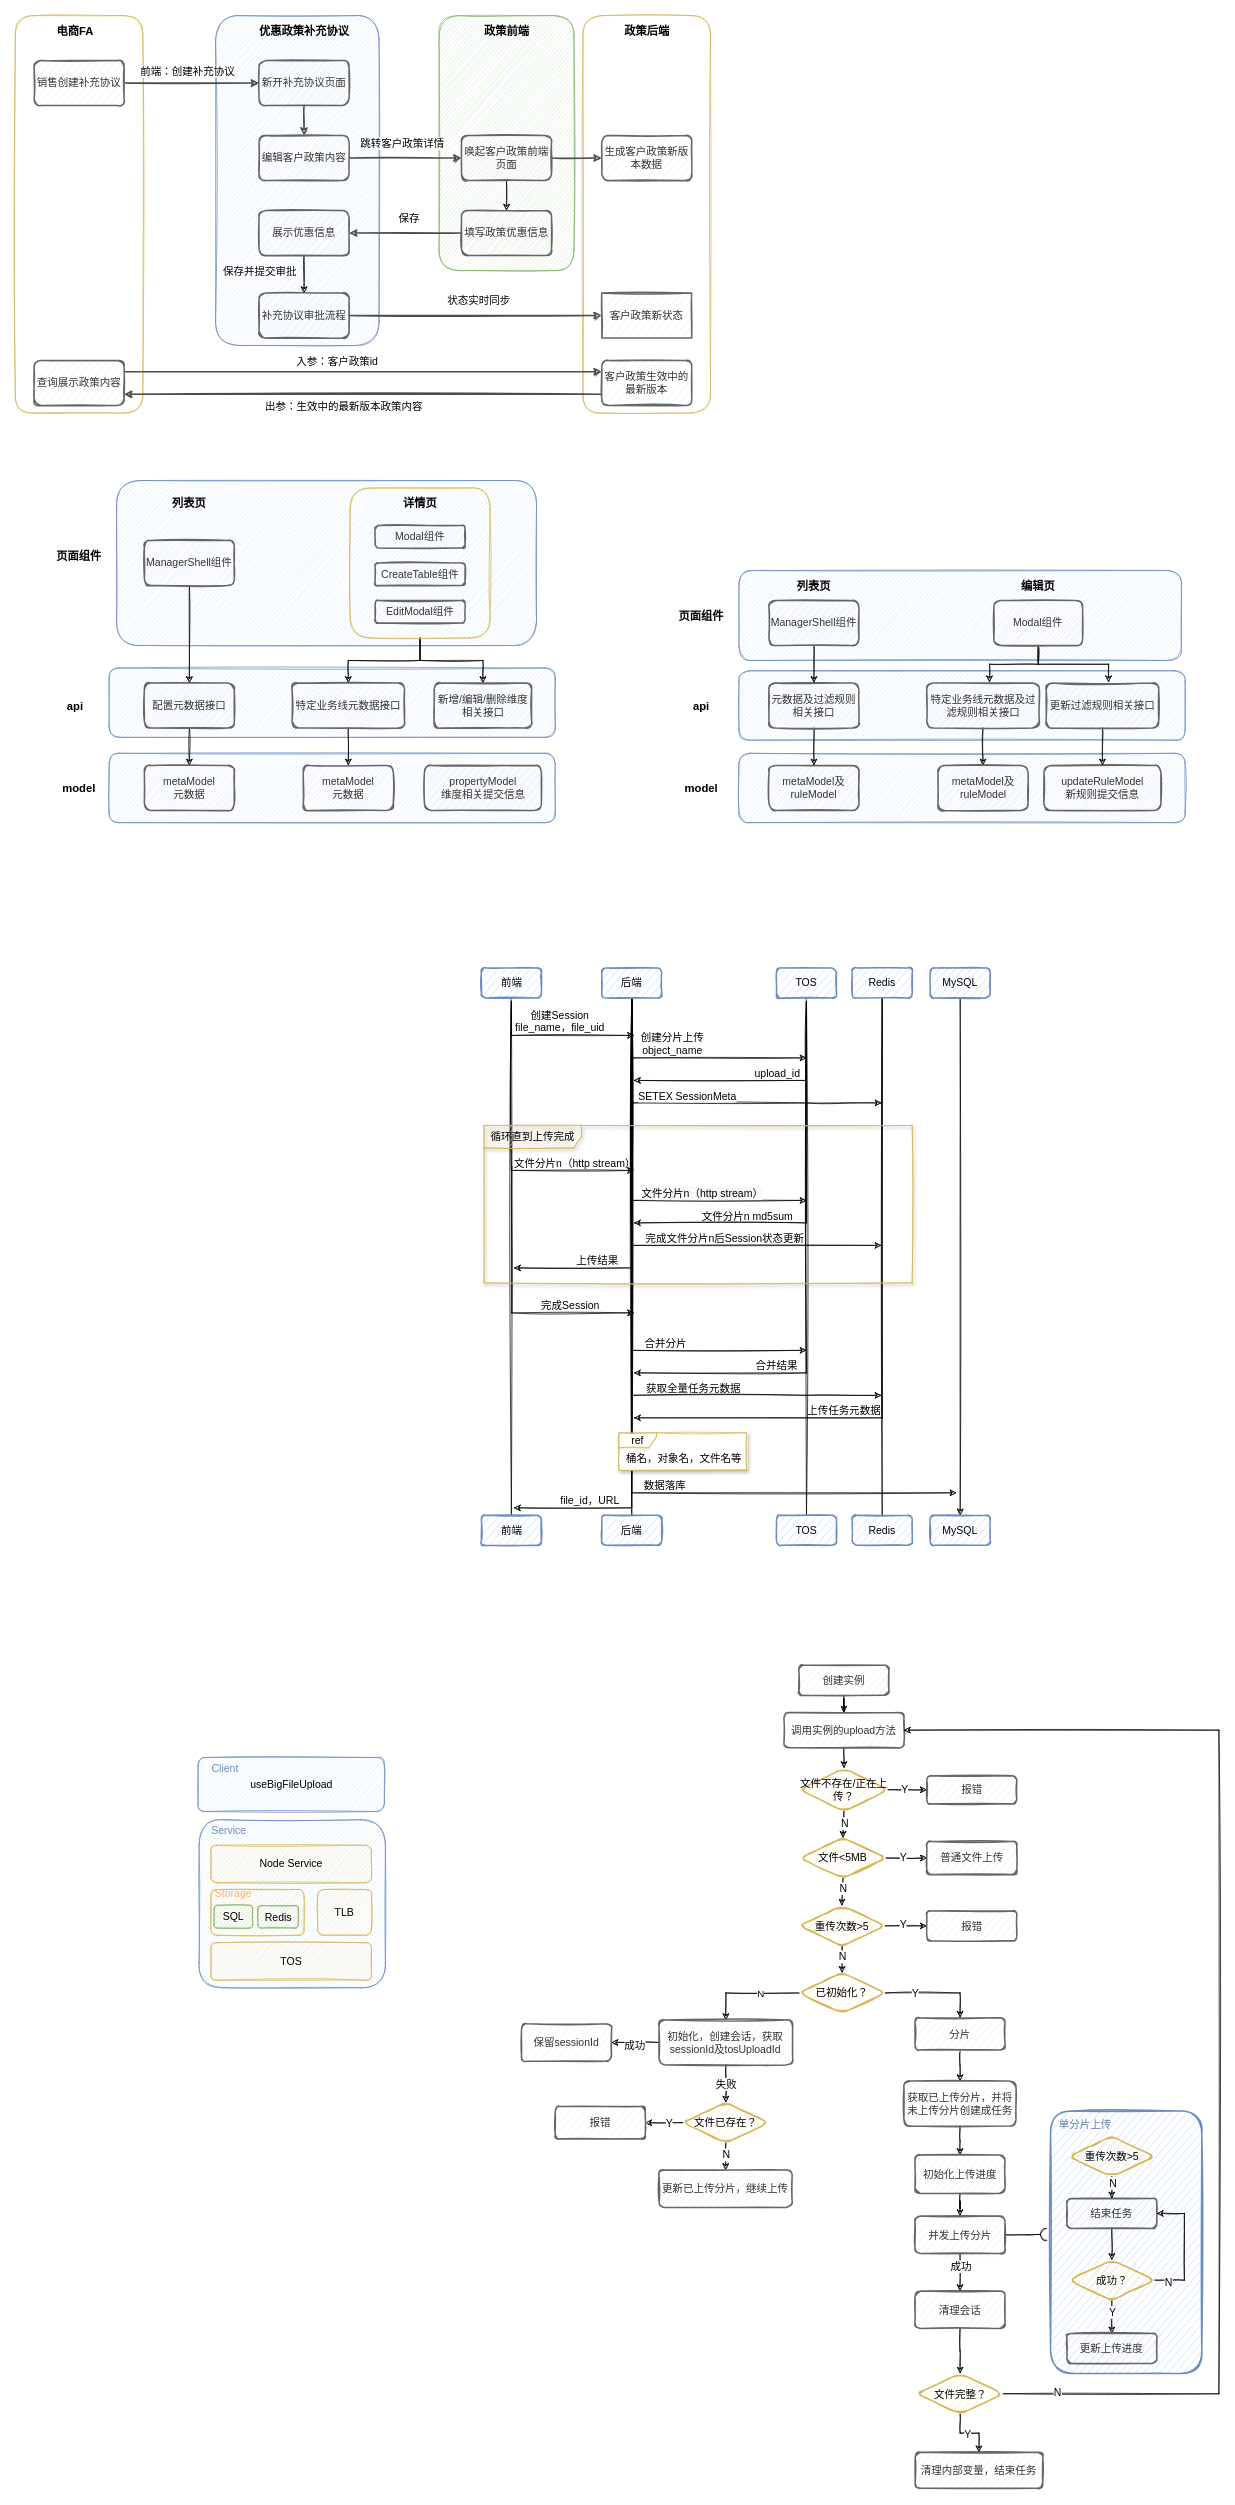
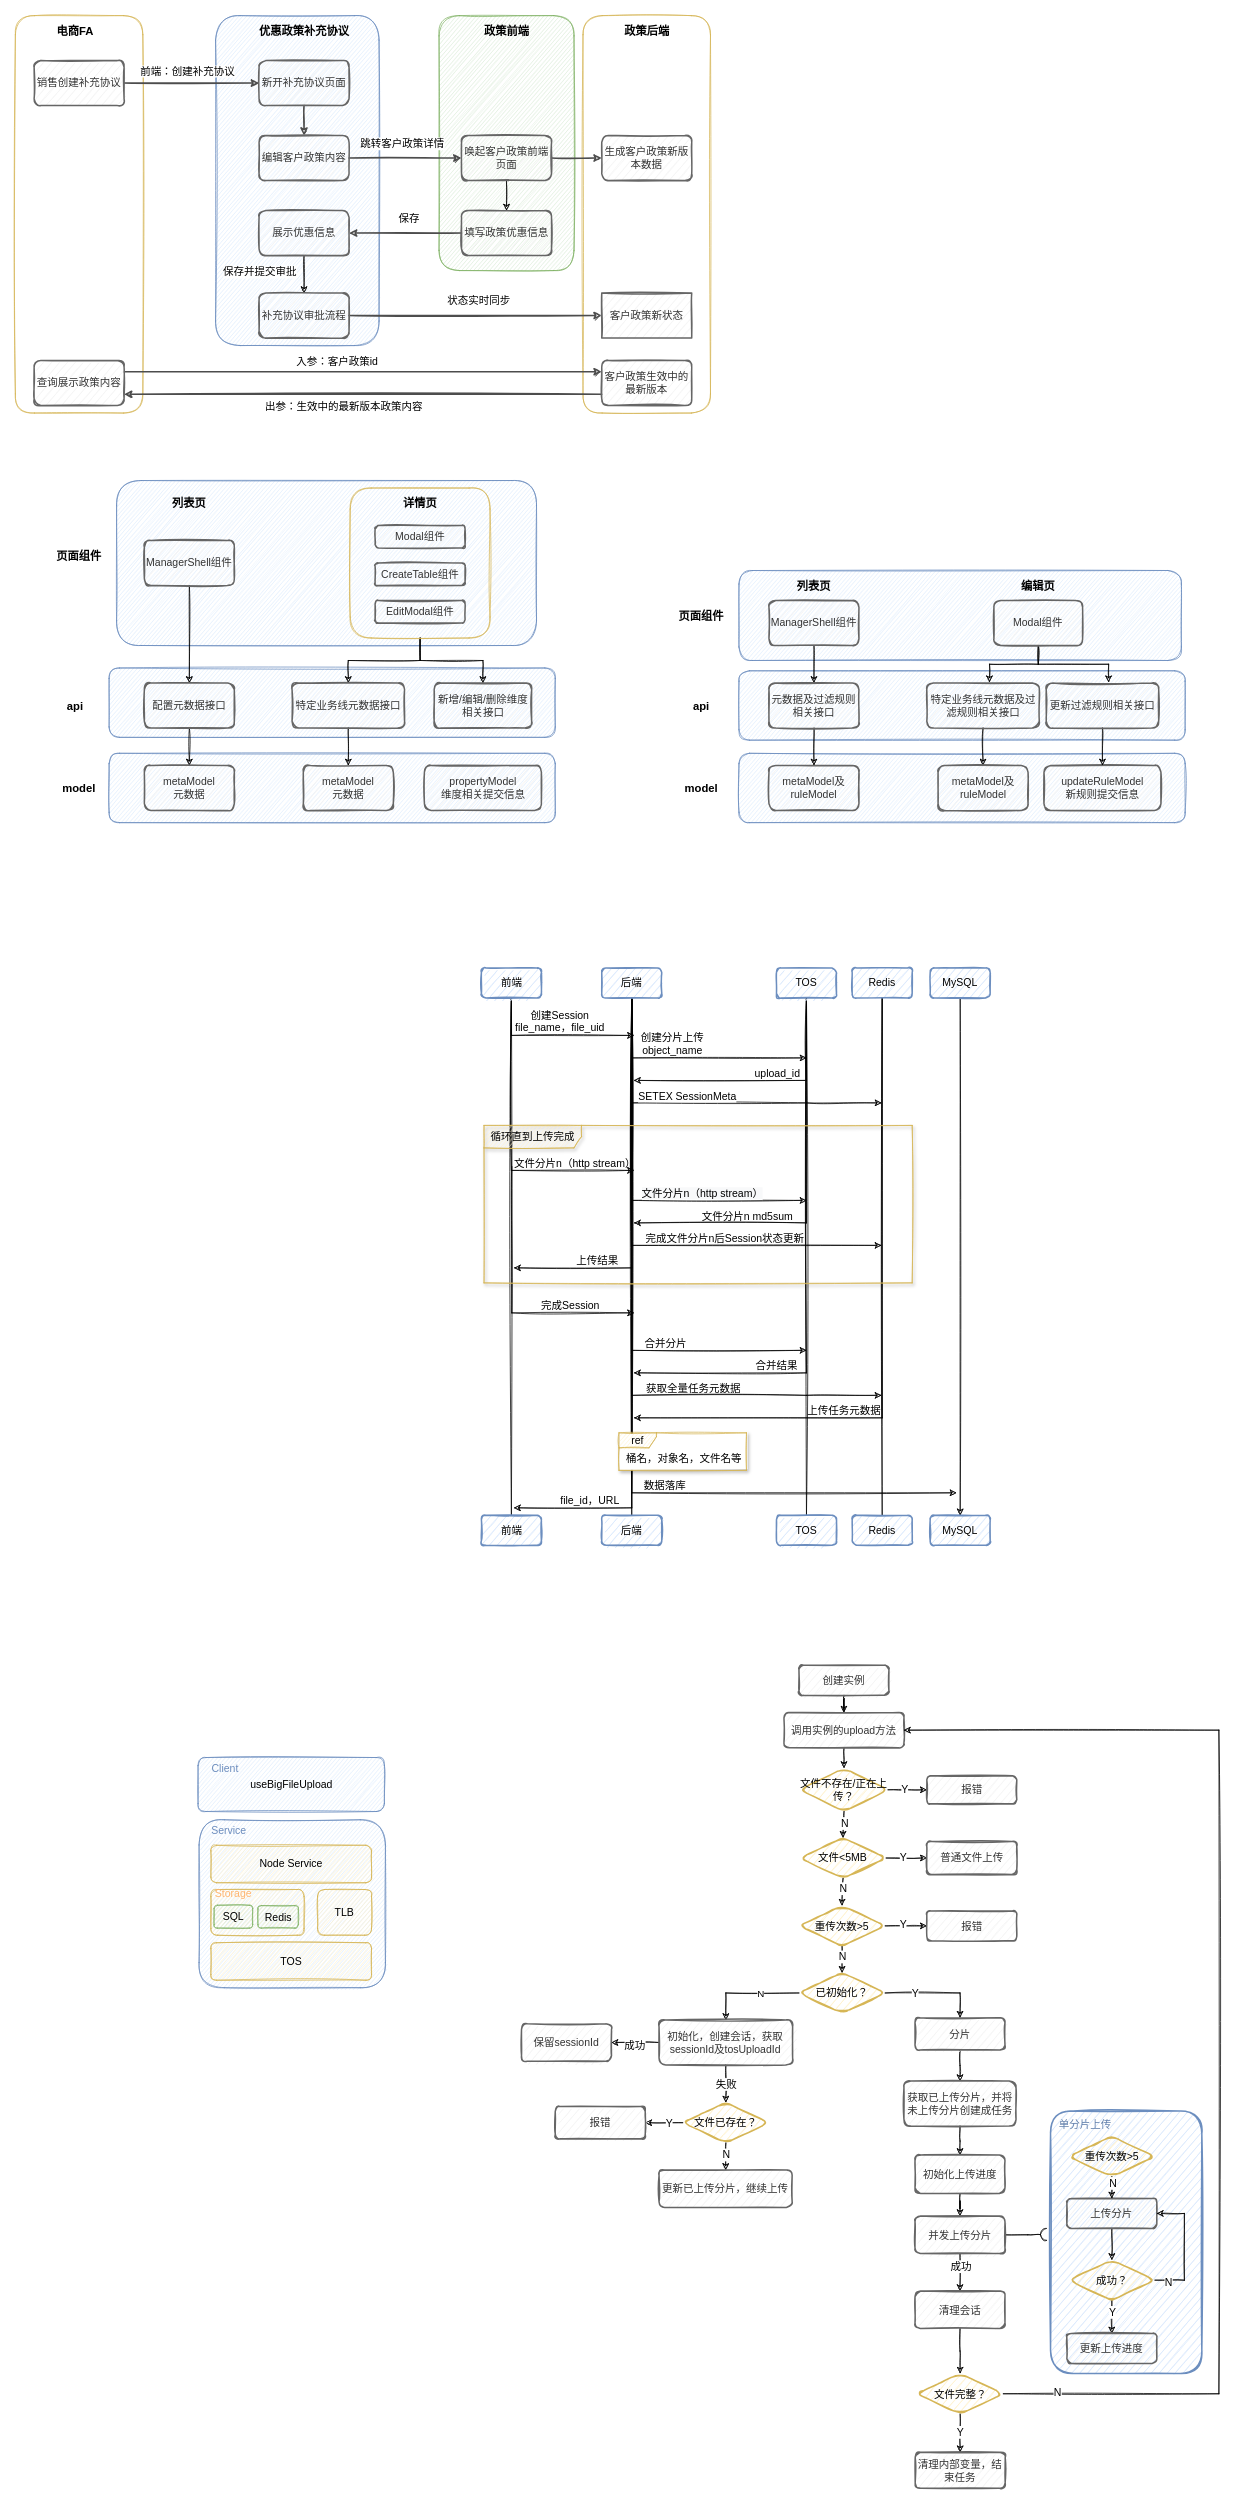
(1112, 2214) -> (1112, 2214)
(979, 2471) -> (960, 2471)
